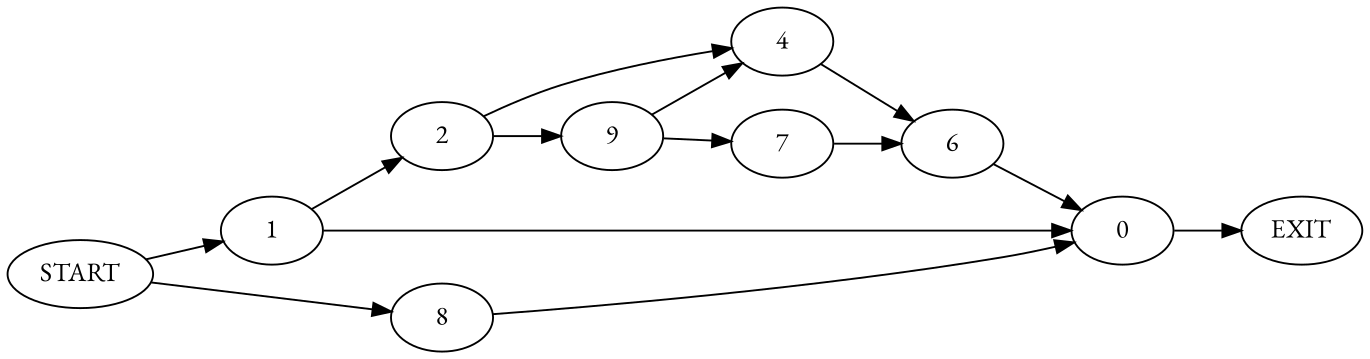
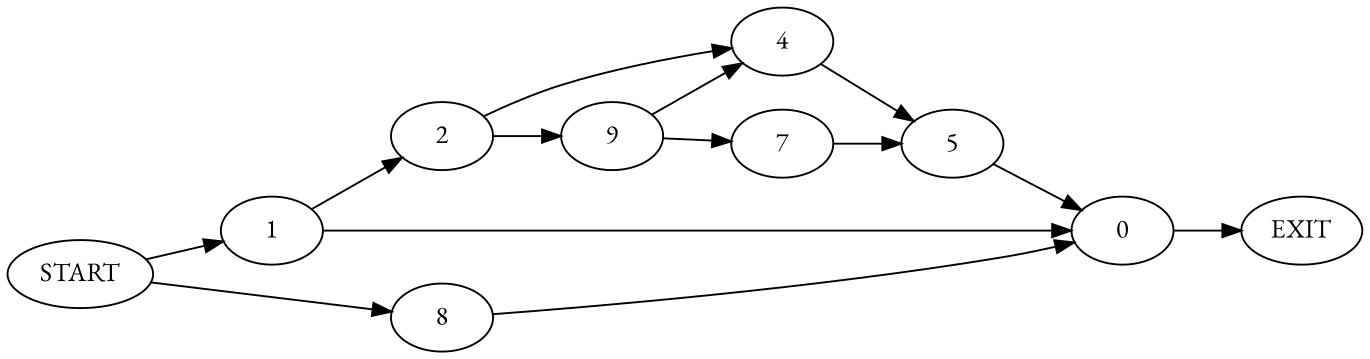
(952, 144) -> (952, 144)
